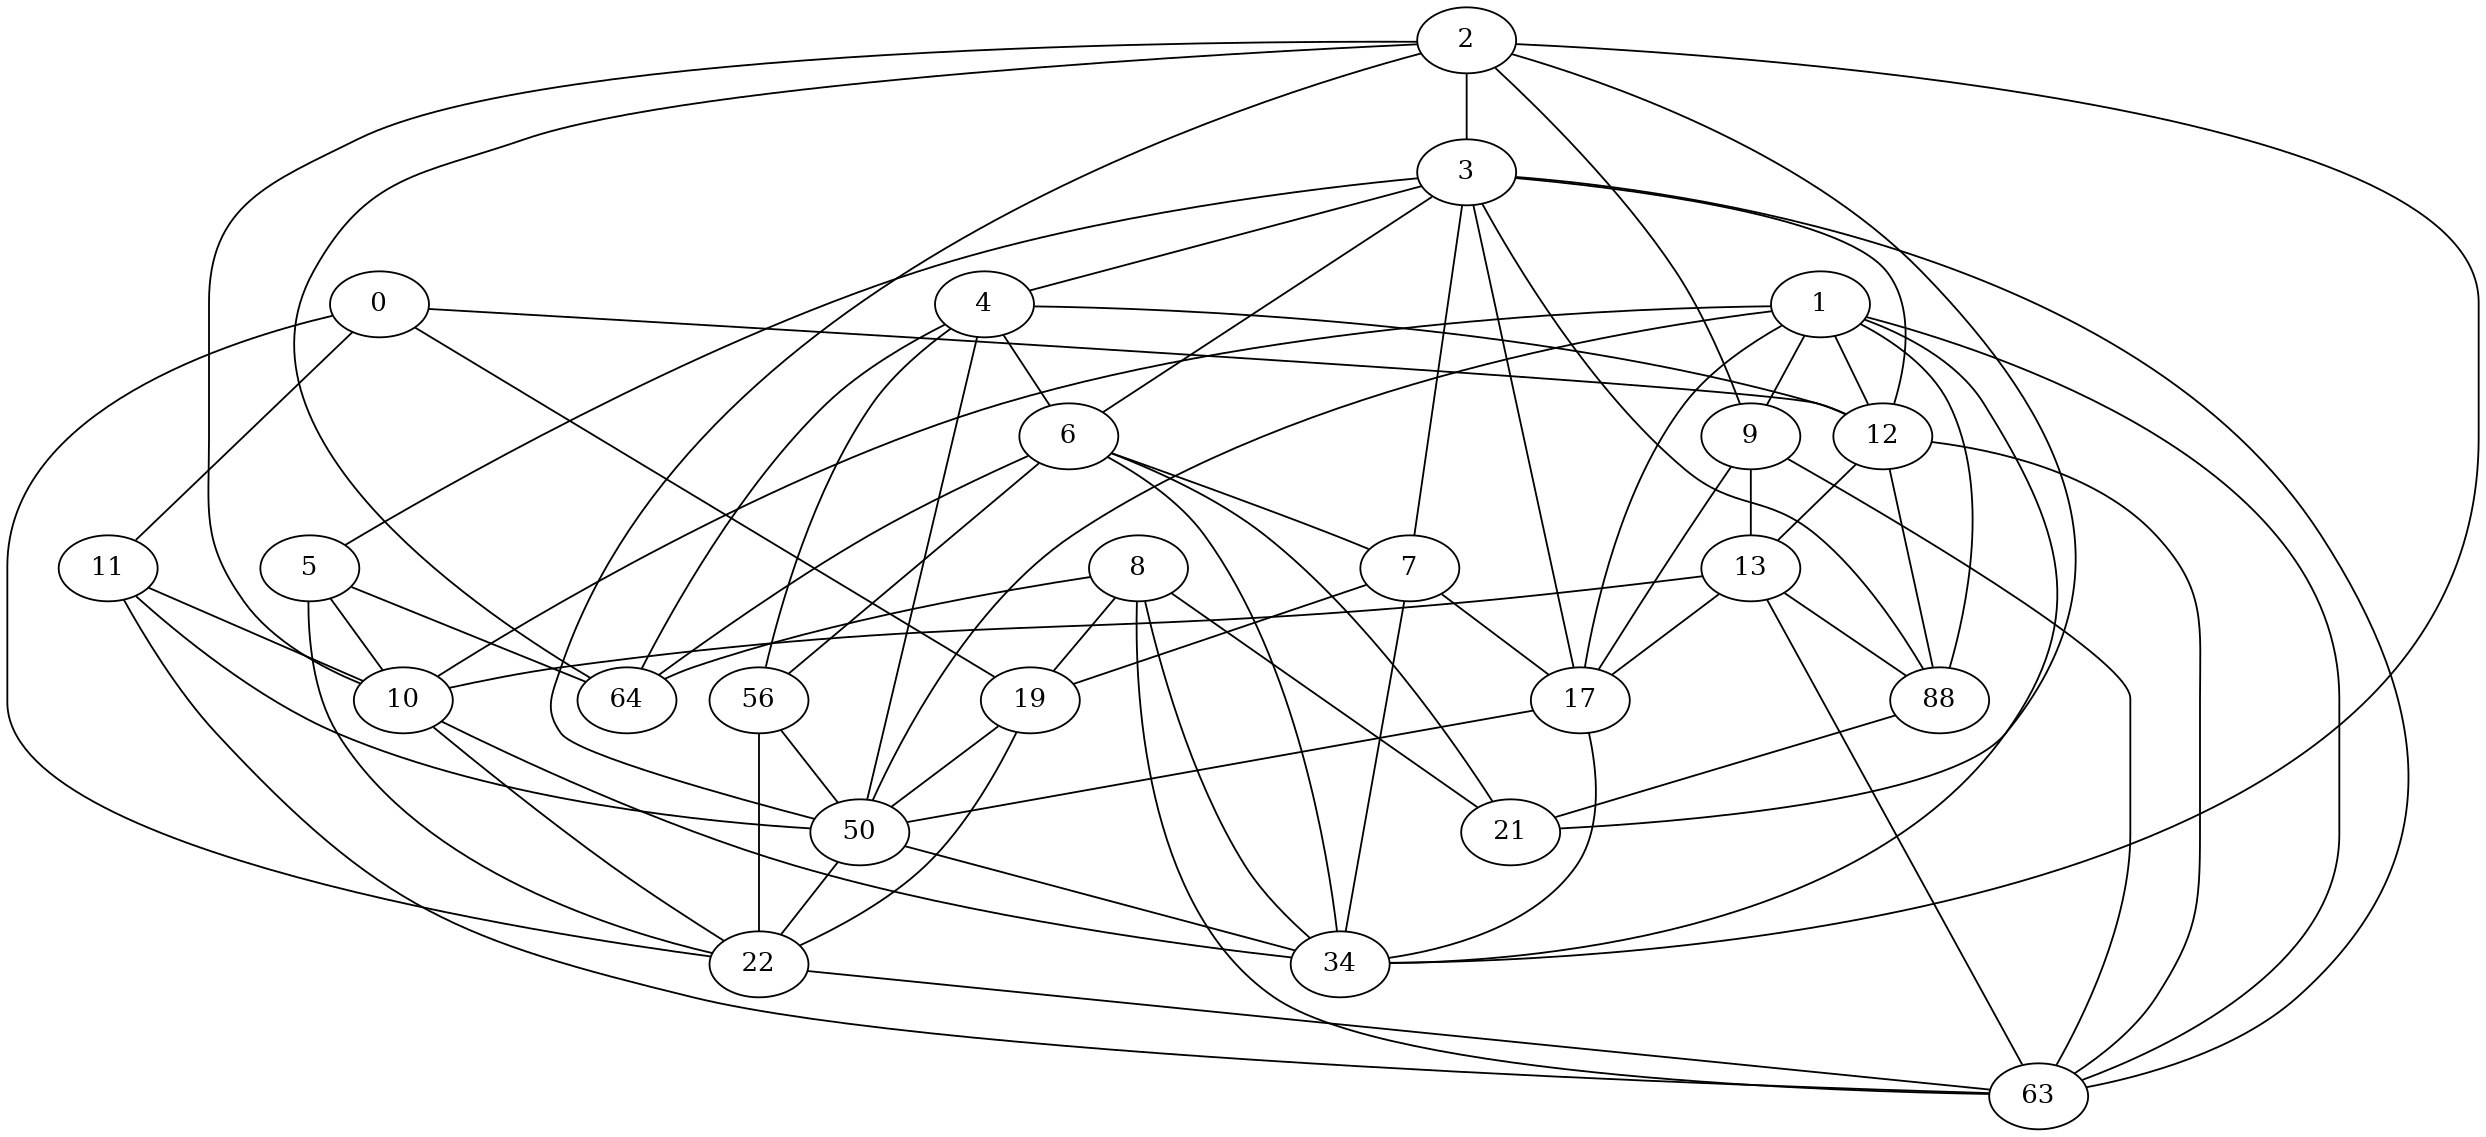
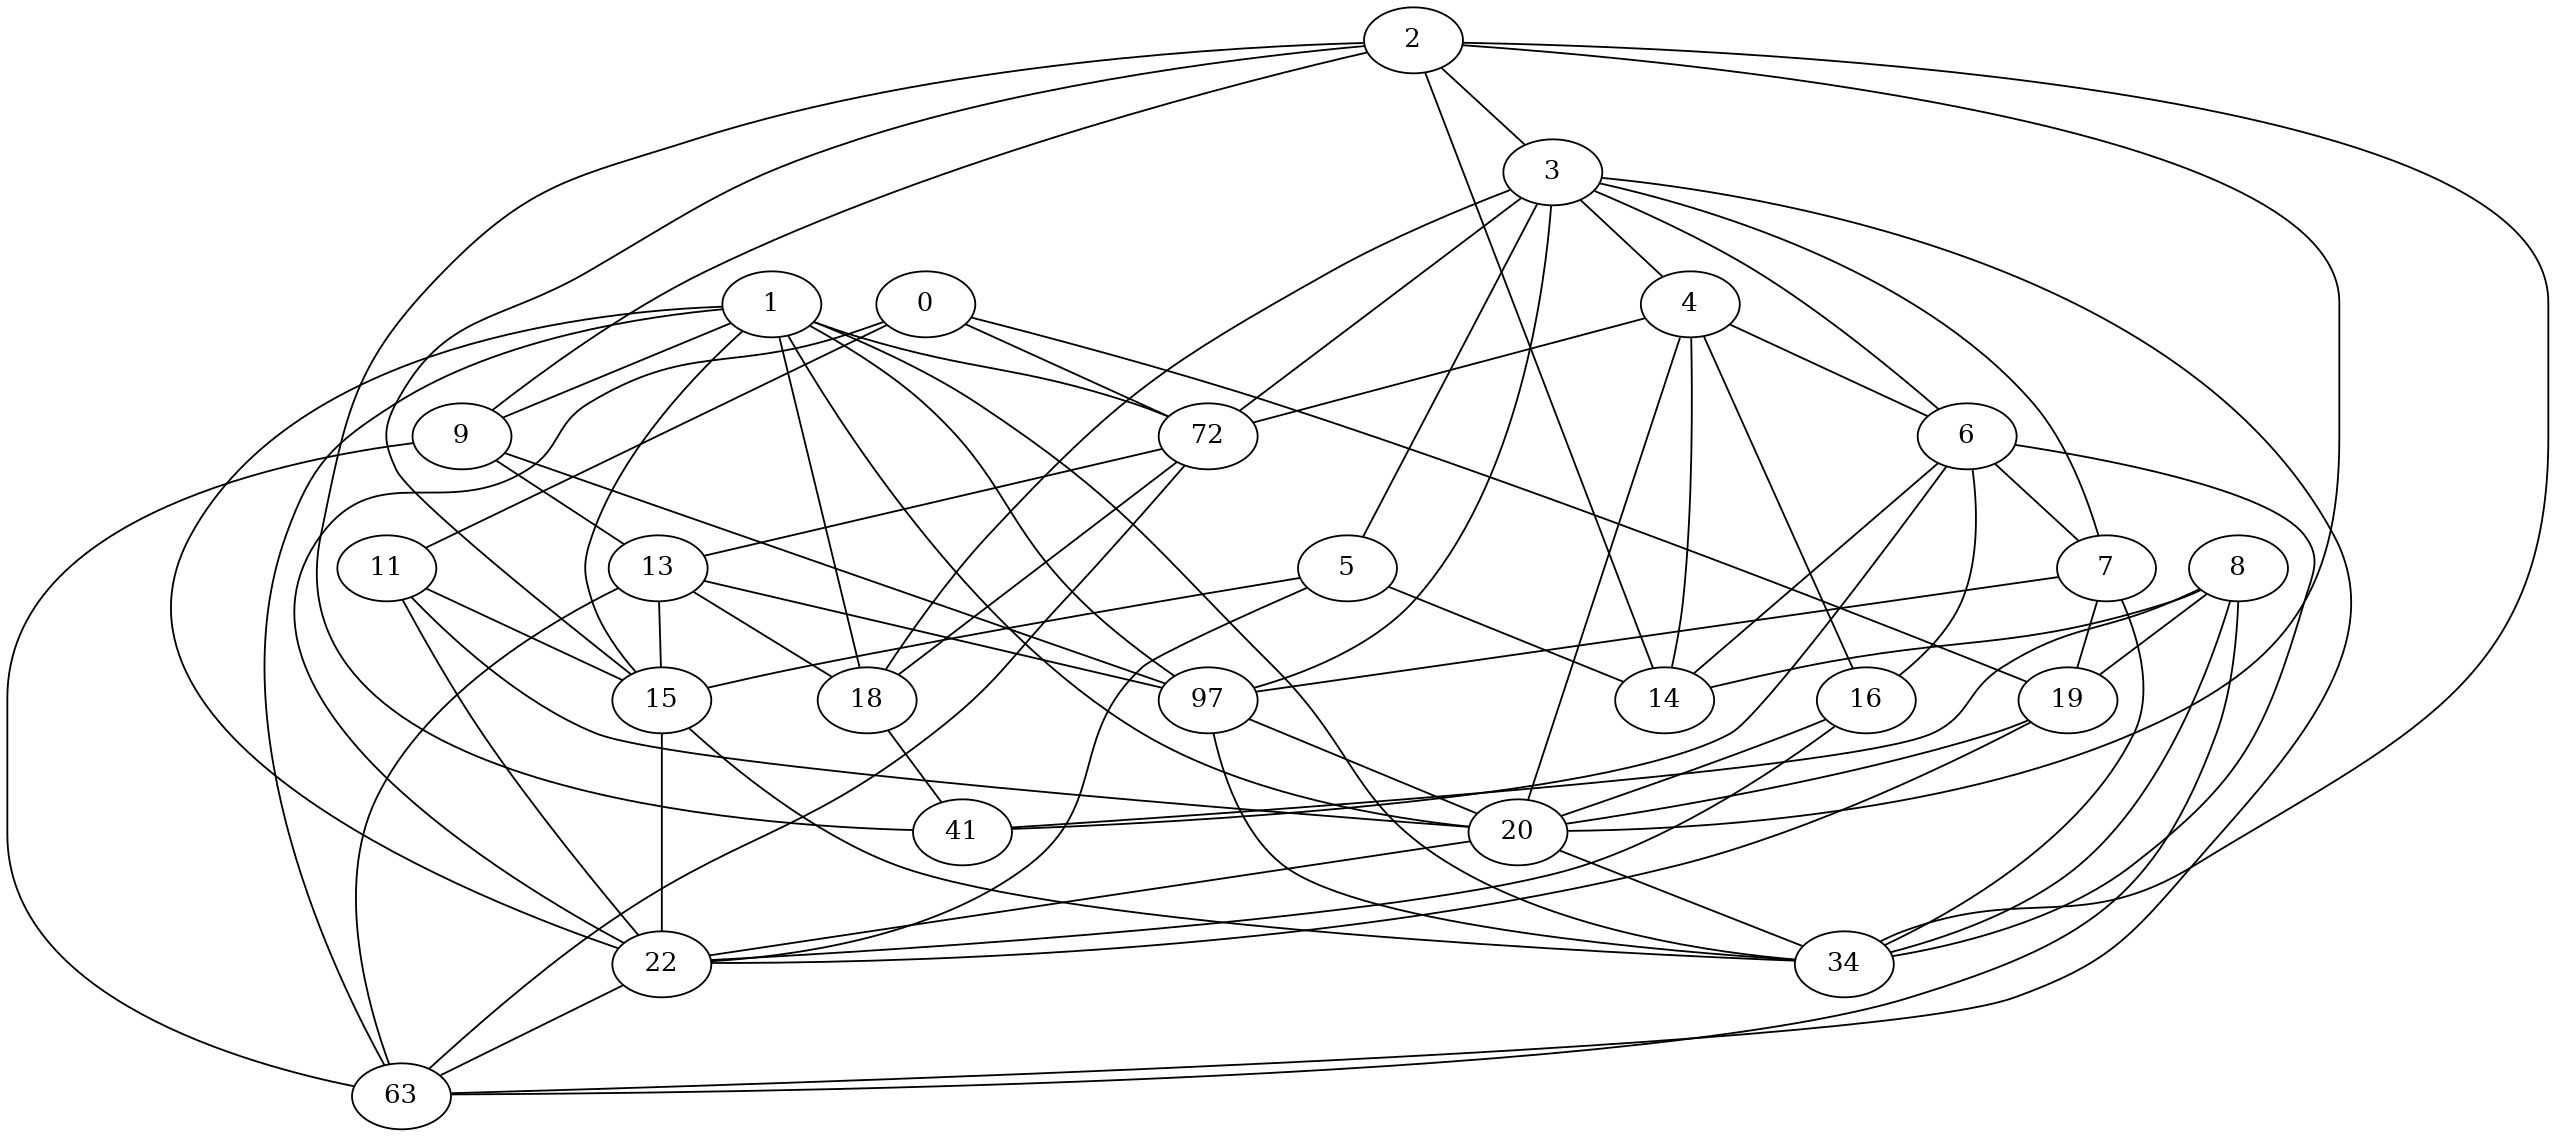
(1883, 436) -> (1208, 436)
none -> (183, 565)
(403, 700) -> (662, 700)
(627, 700) -> (1665, 700)
(759, 700) -> (1866, 700)
(1580, 700) -> (1208, 700)
(1940, 700) -> (867, 700)
(860, 832) -> (1518, 832)
(1511, 832) -> (962, 832)
(981, 1038) -> (517, 782)
